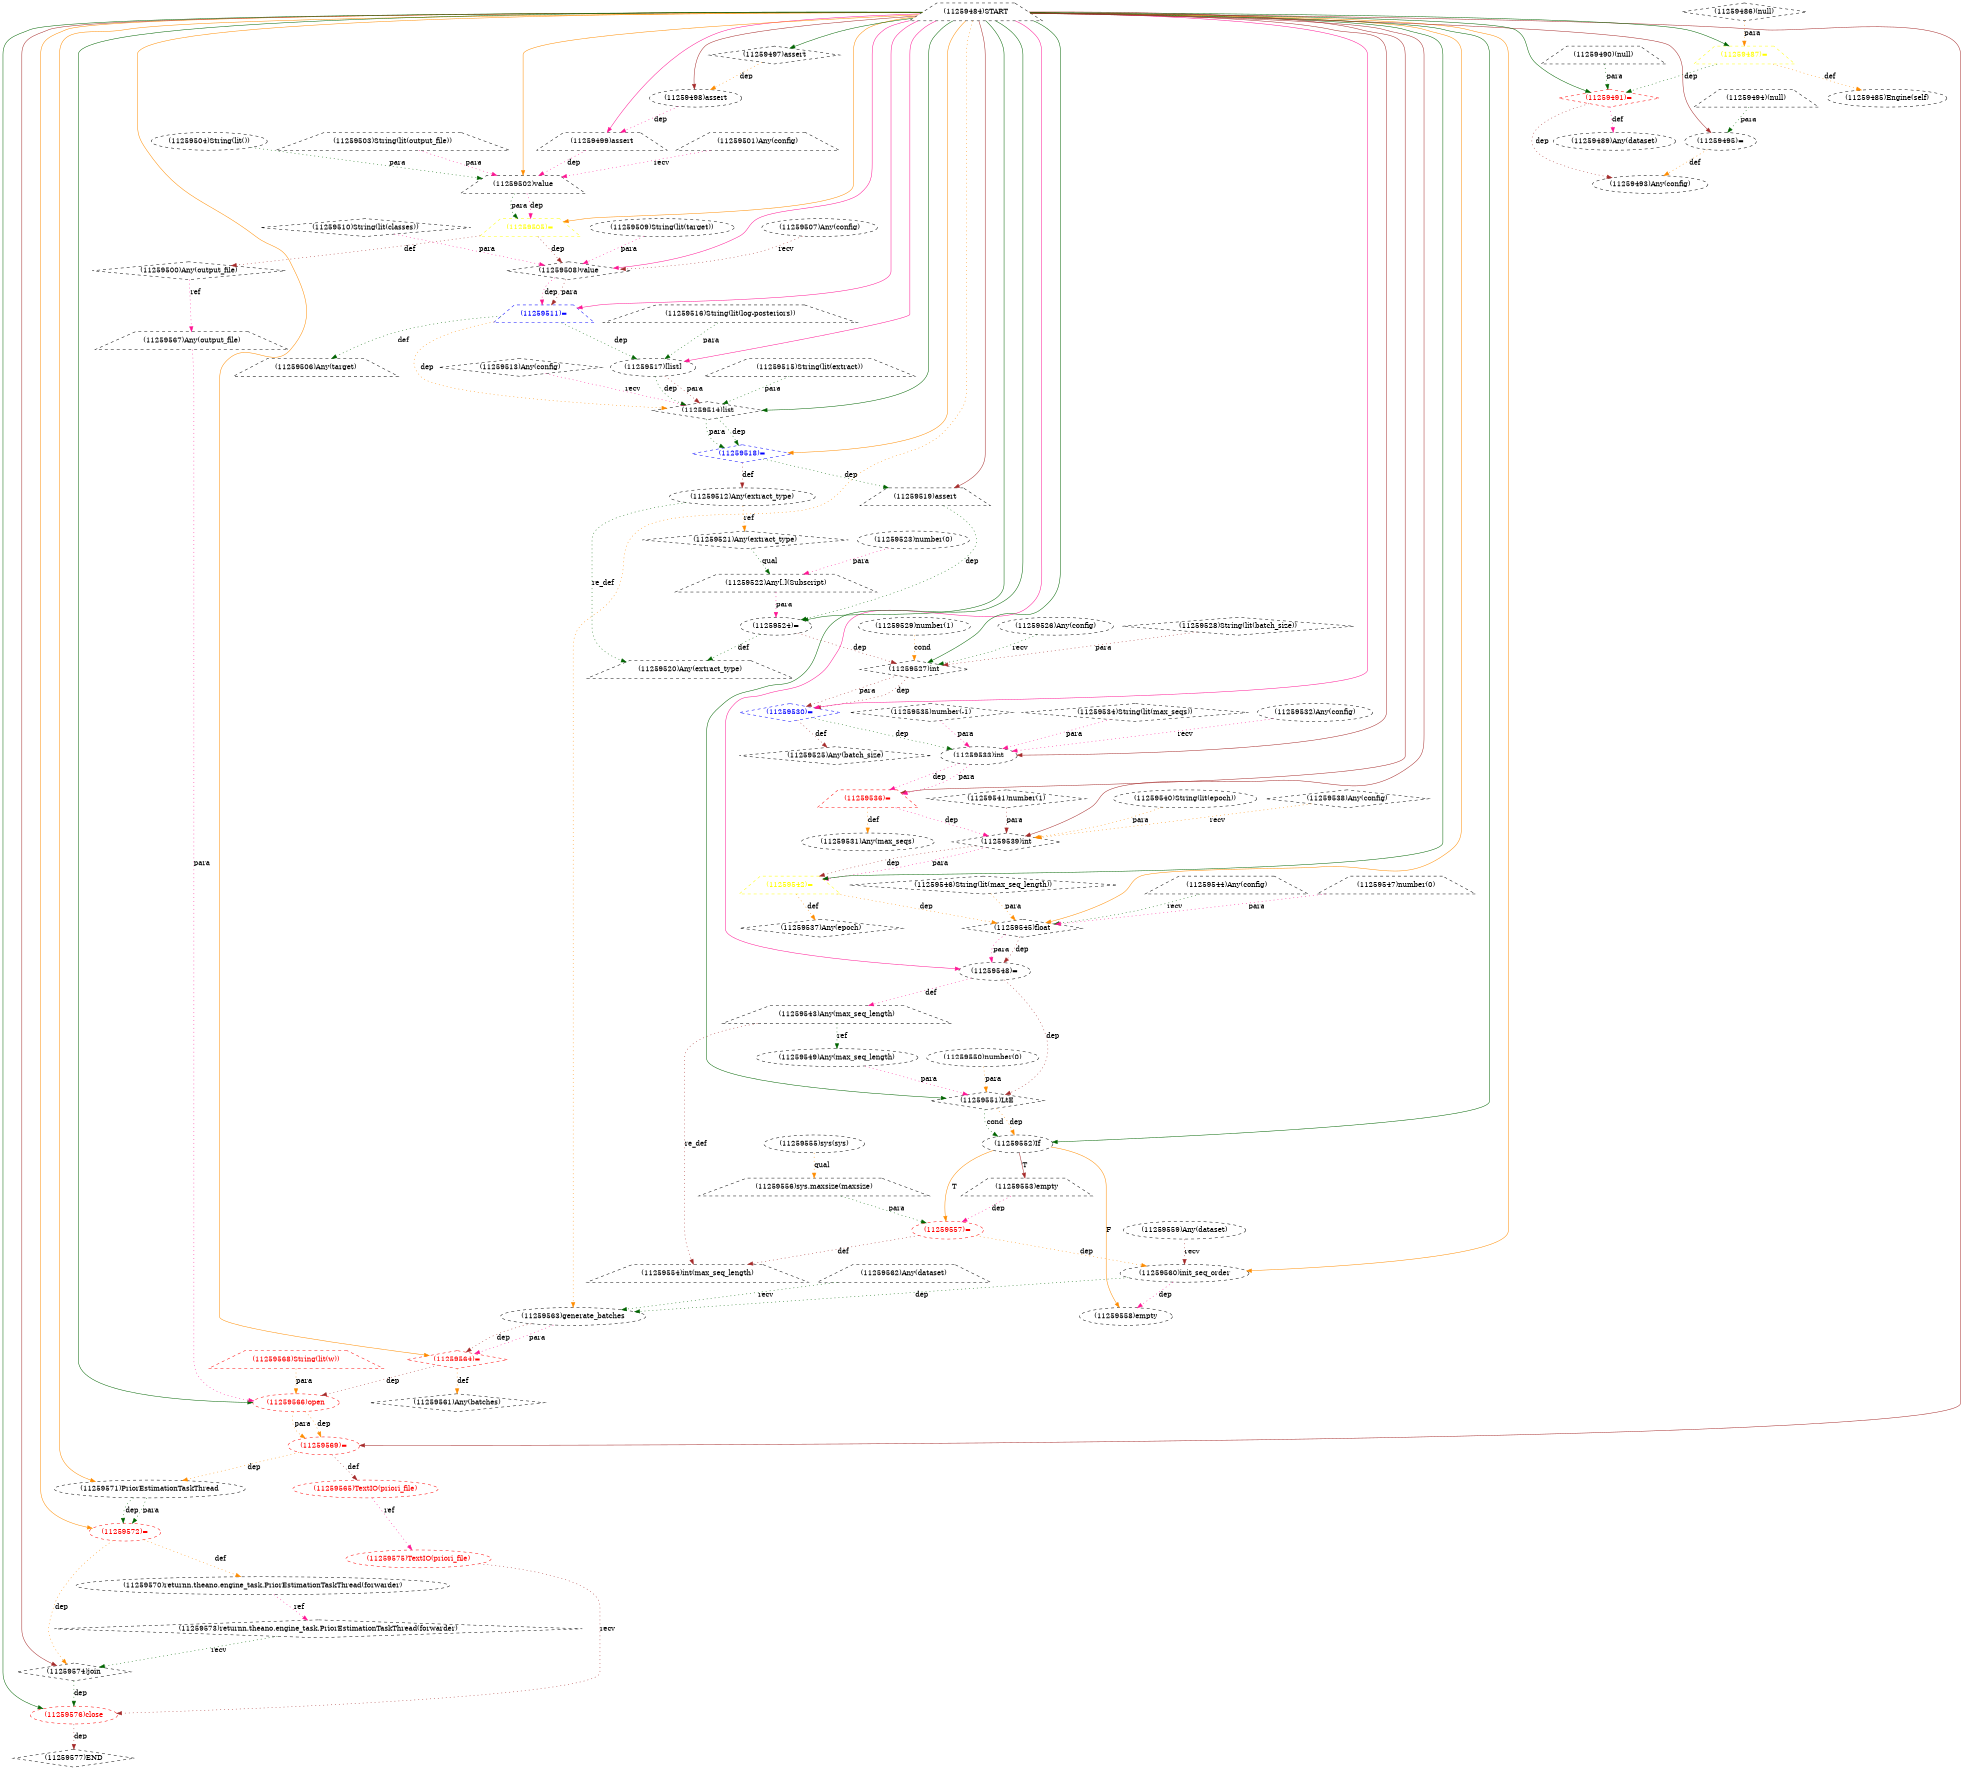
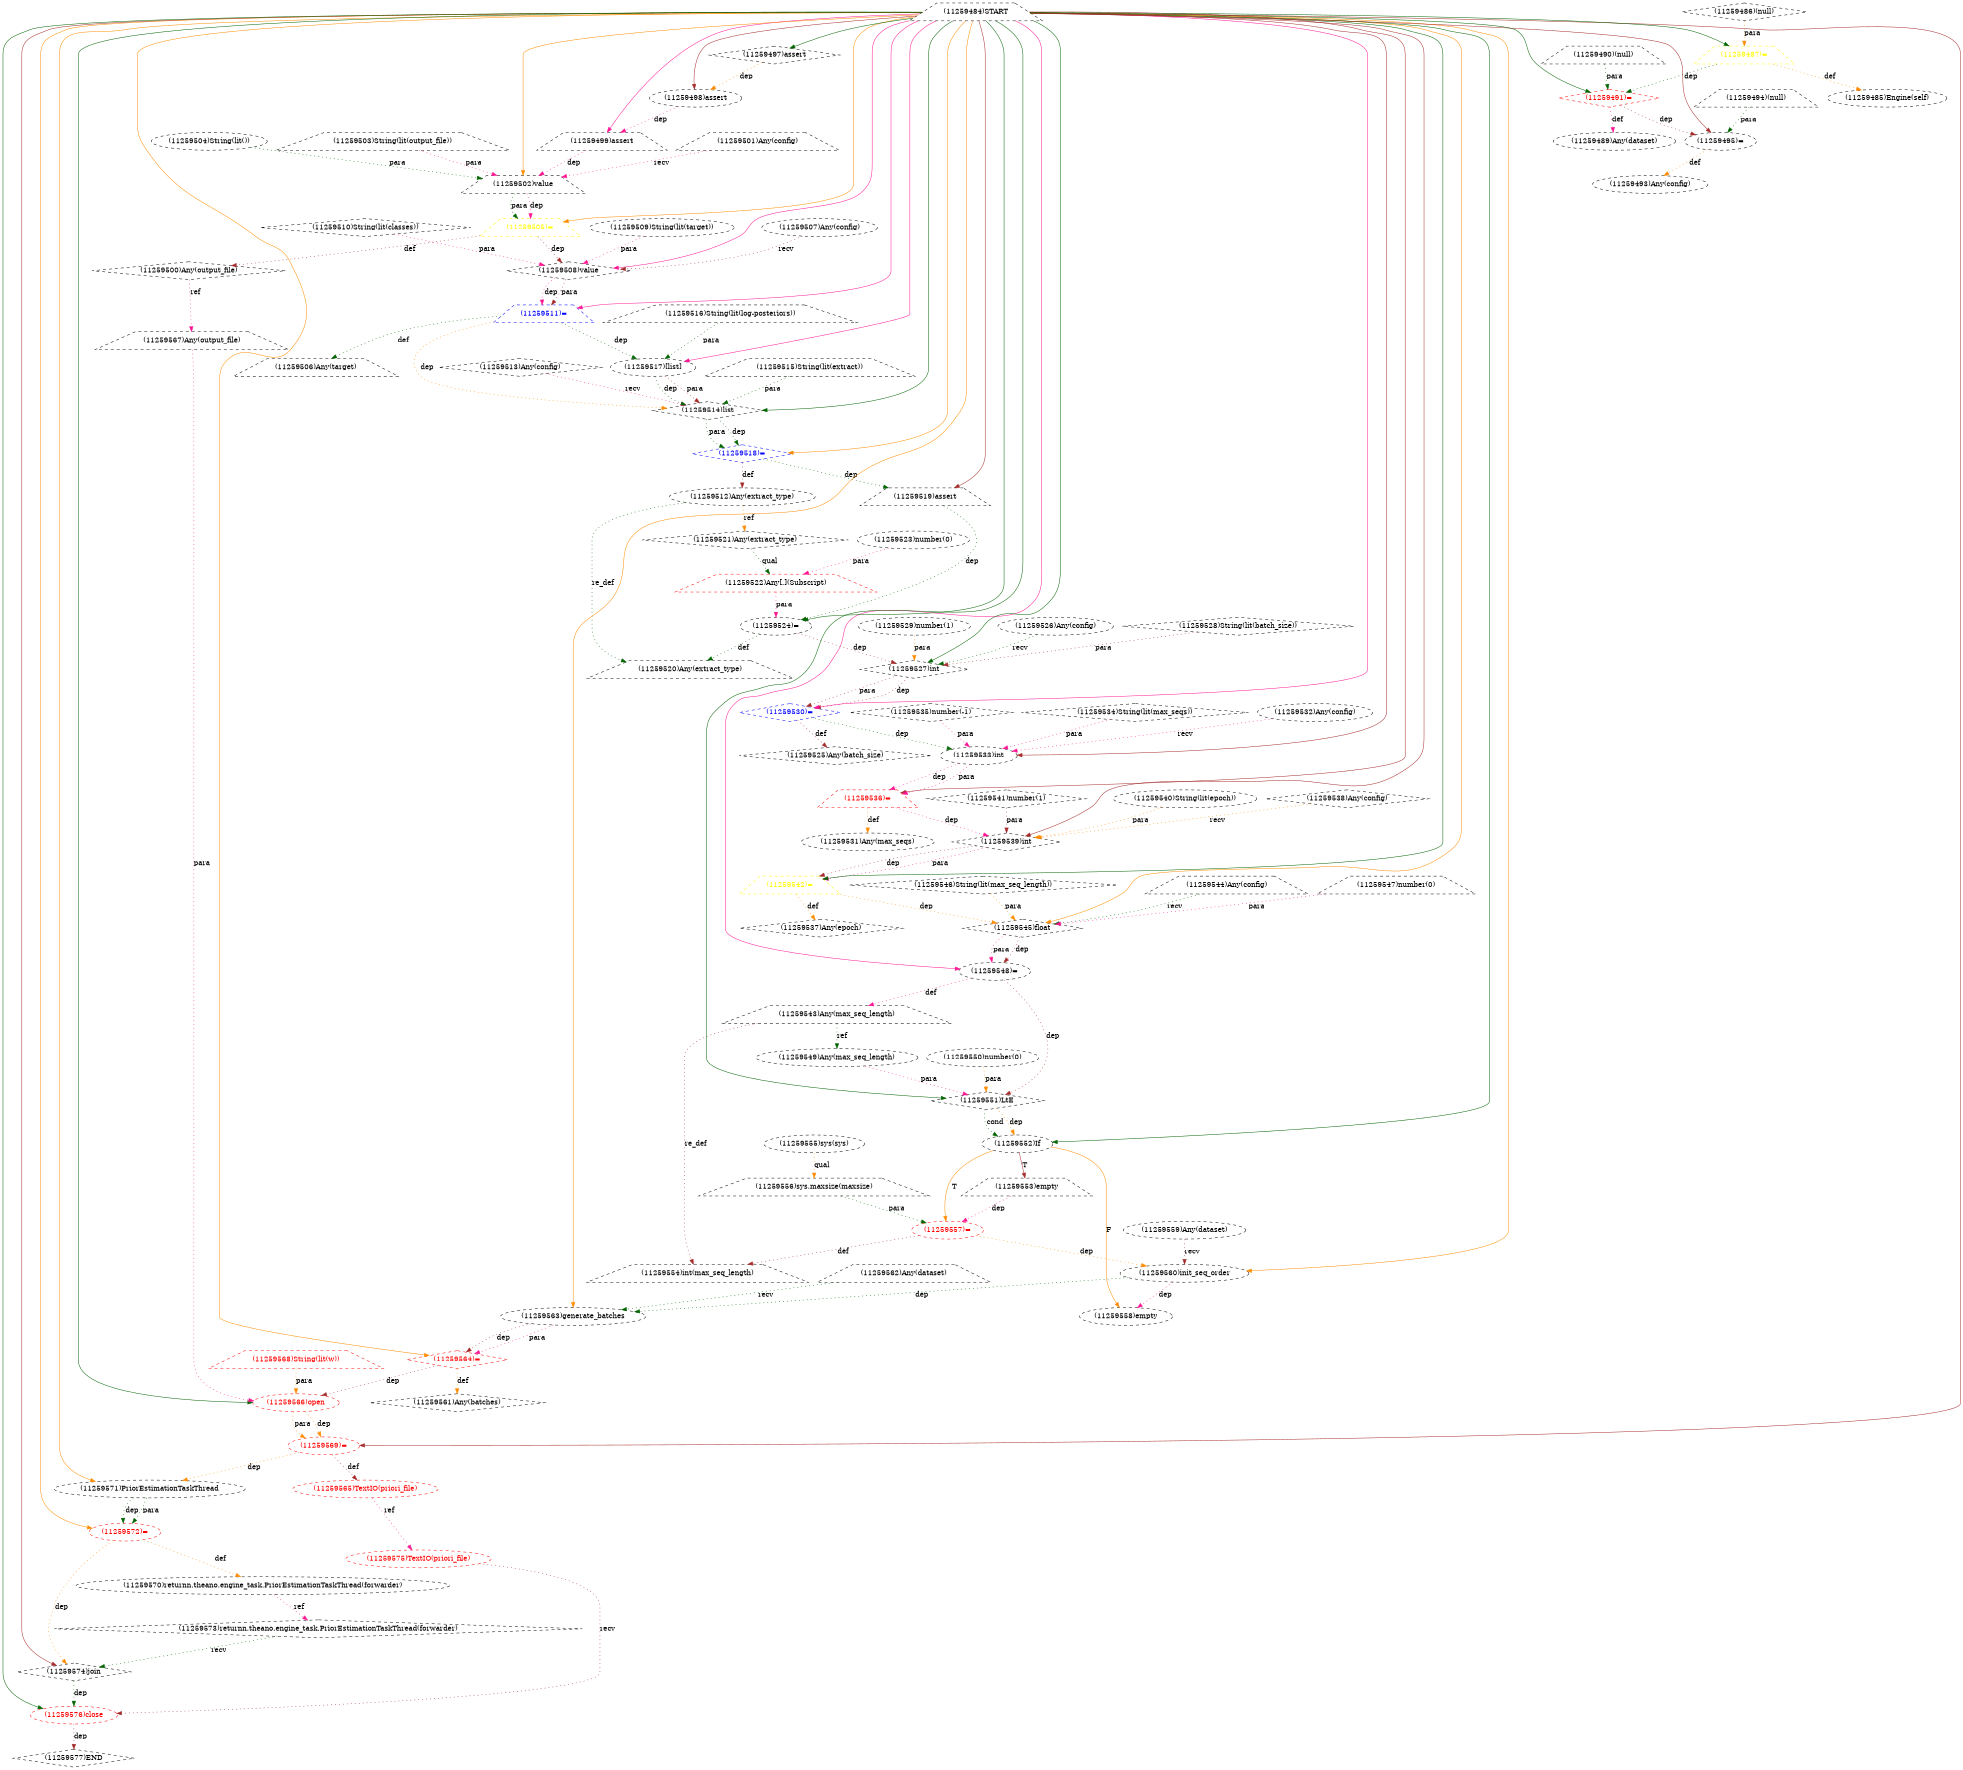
(1535, 148) -> (1655, 122)
(626, 549) -> (626, 549)
(776, 583) -> (776, 583)
(922, 648) -> (922, 648)
